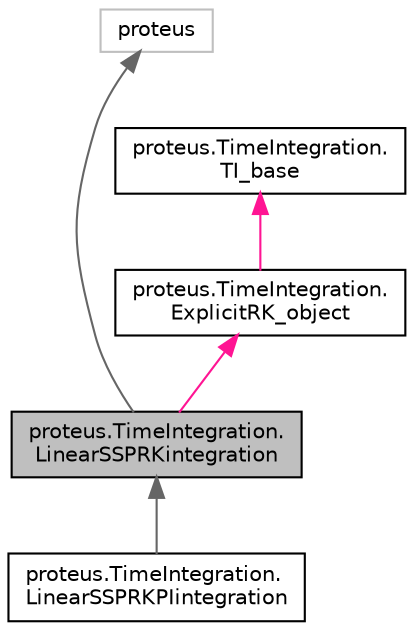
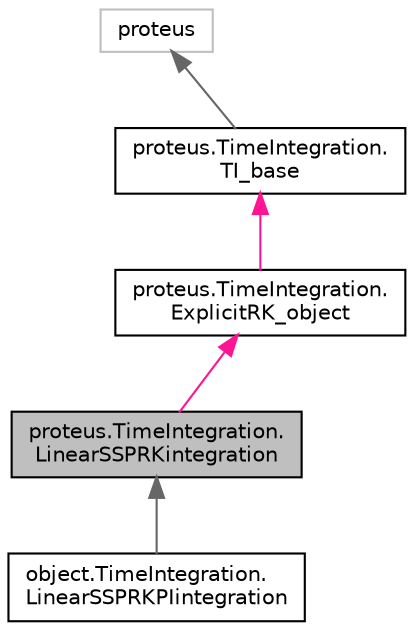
(77, 241) -> (211, 98)
(157, 587) -> (157, 587)
